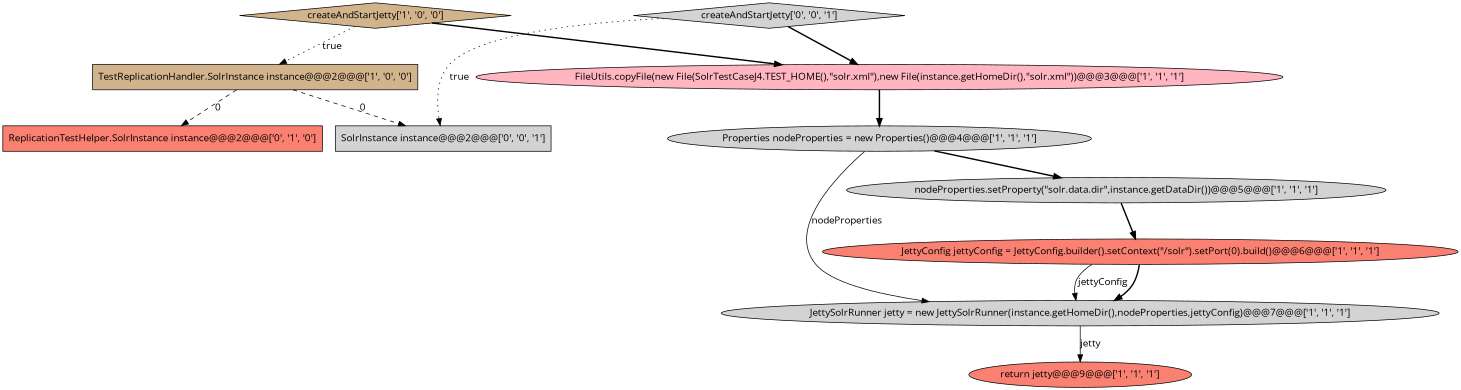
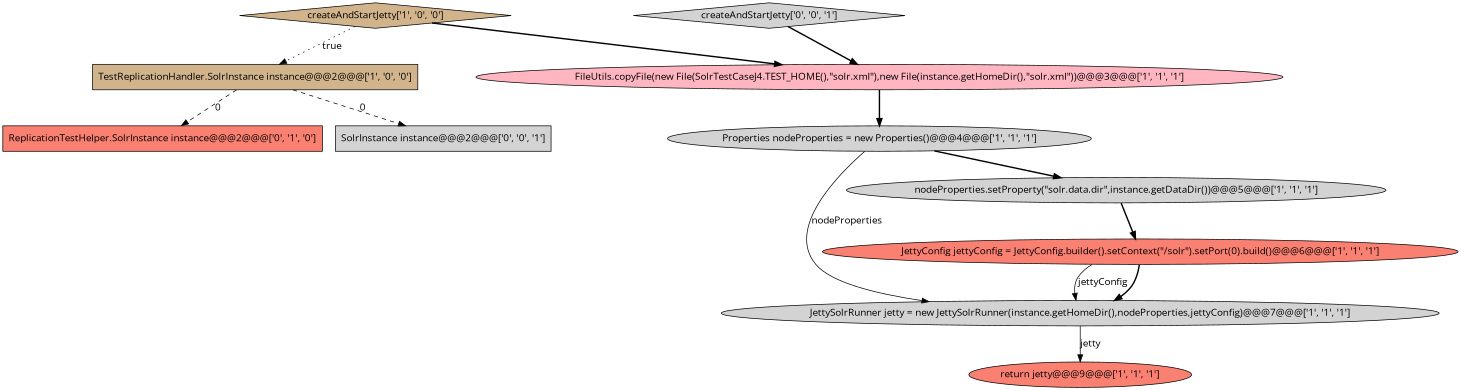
(539, 31) -> none
